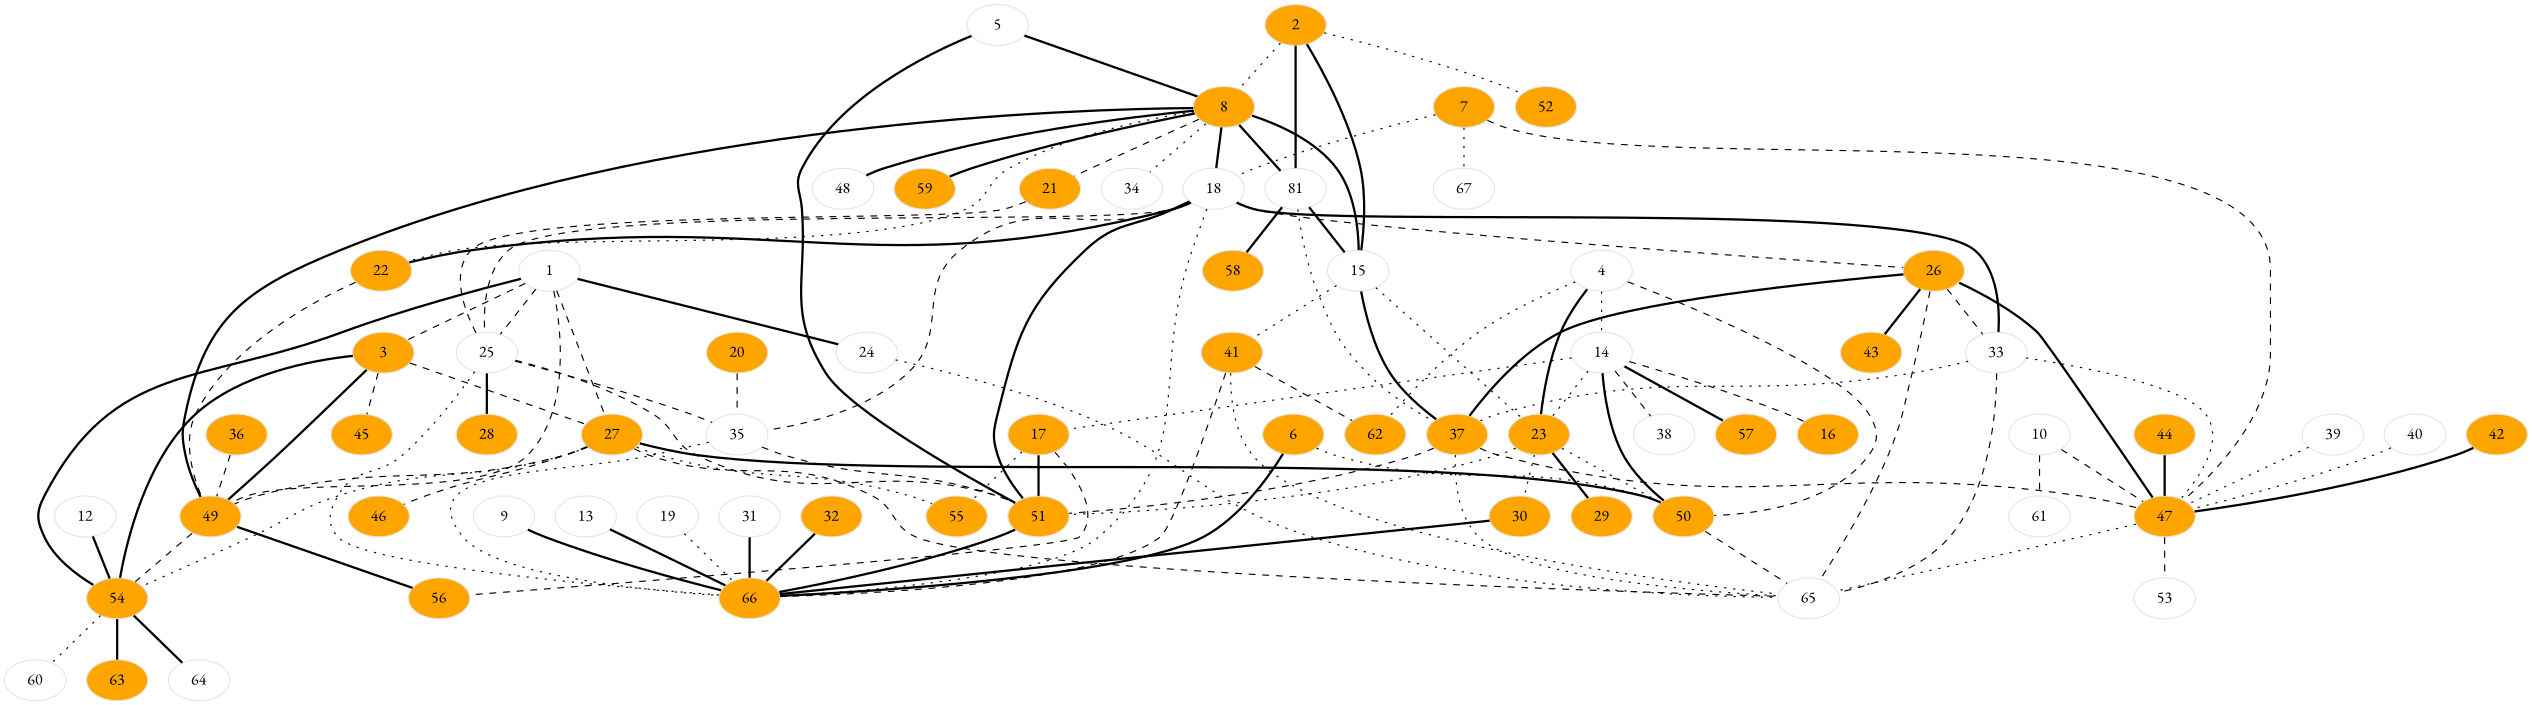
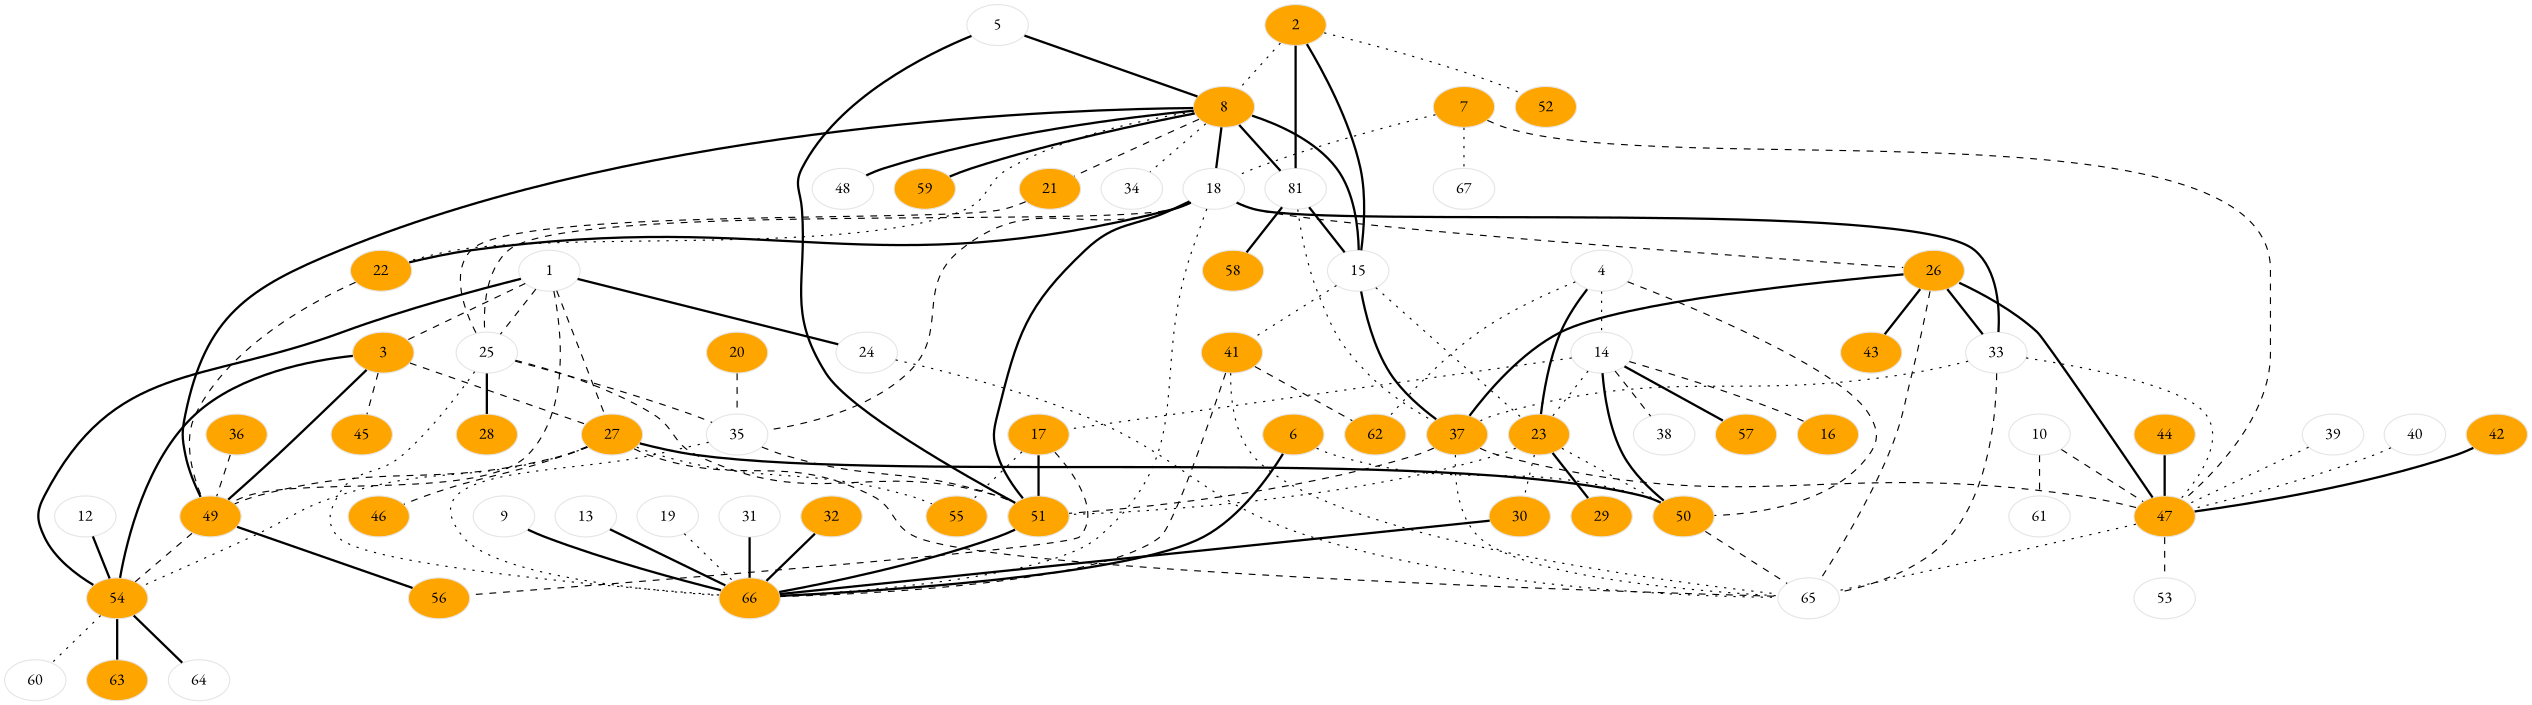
(1965, 312) -> (1965, 312)
